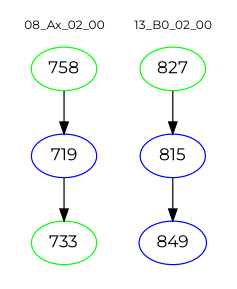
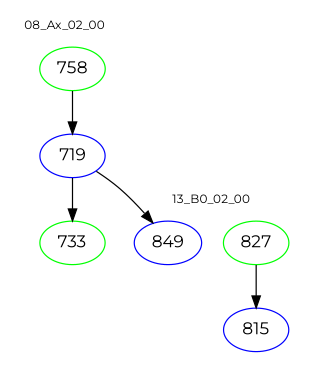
(173, 193) -> (132, 201)
